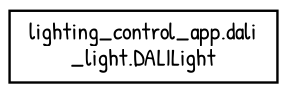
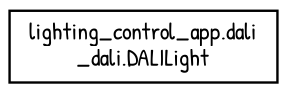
(144, 47) -> (144, 47)
